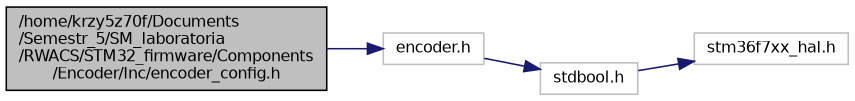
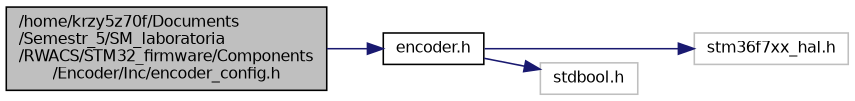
(434, 49) -> (434, 49)
(658, 67) -> (581, 49)
